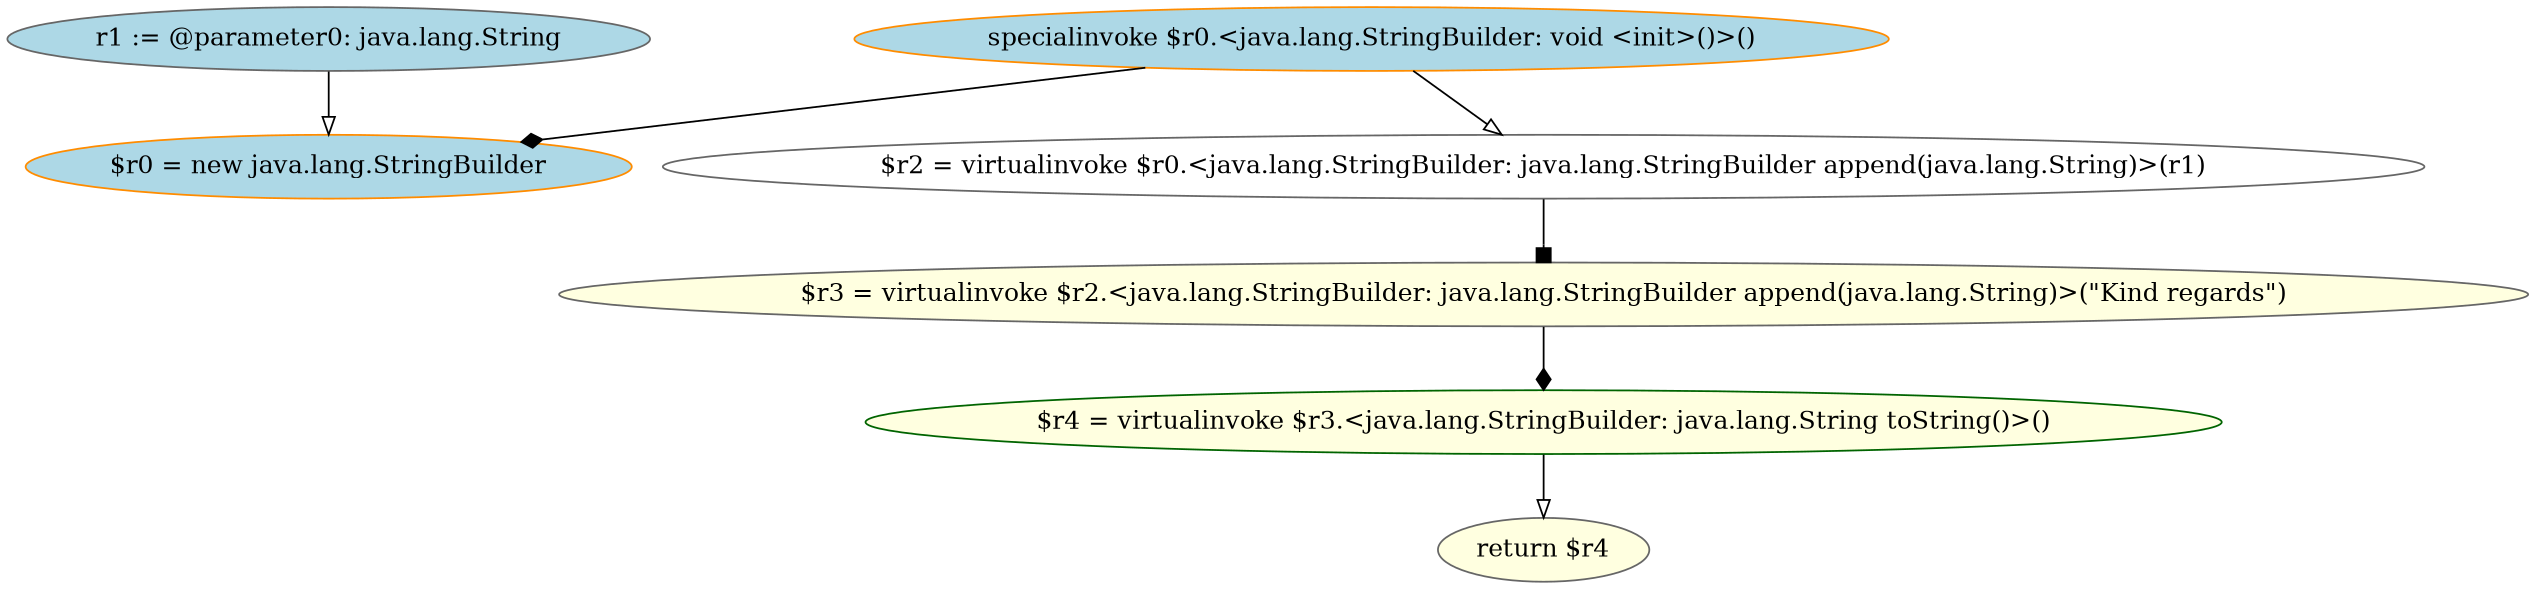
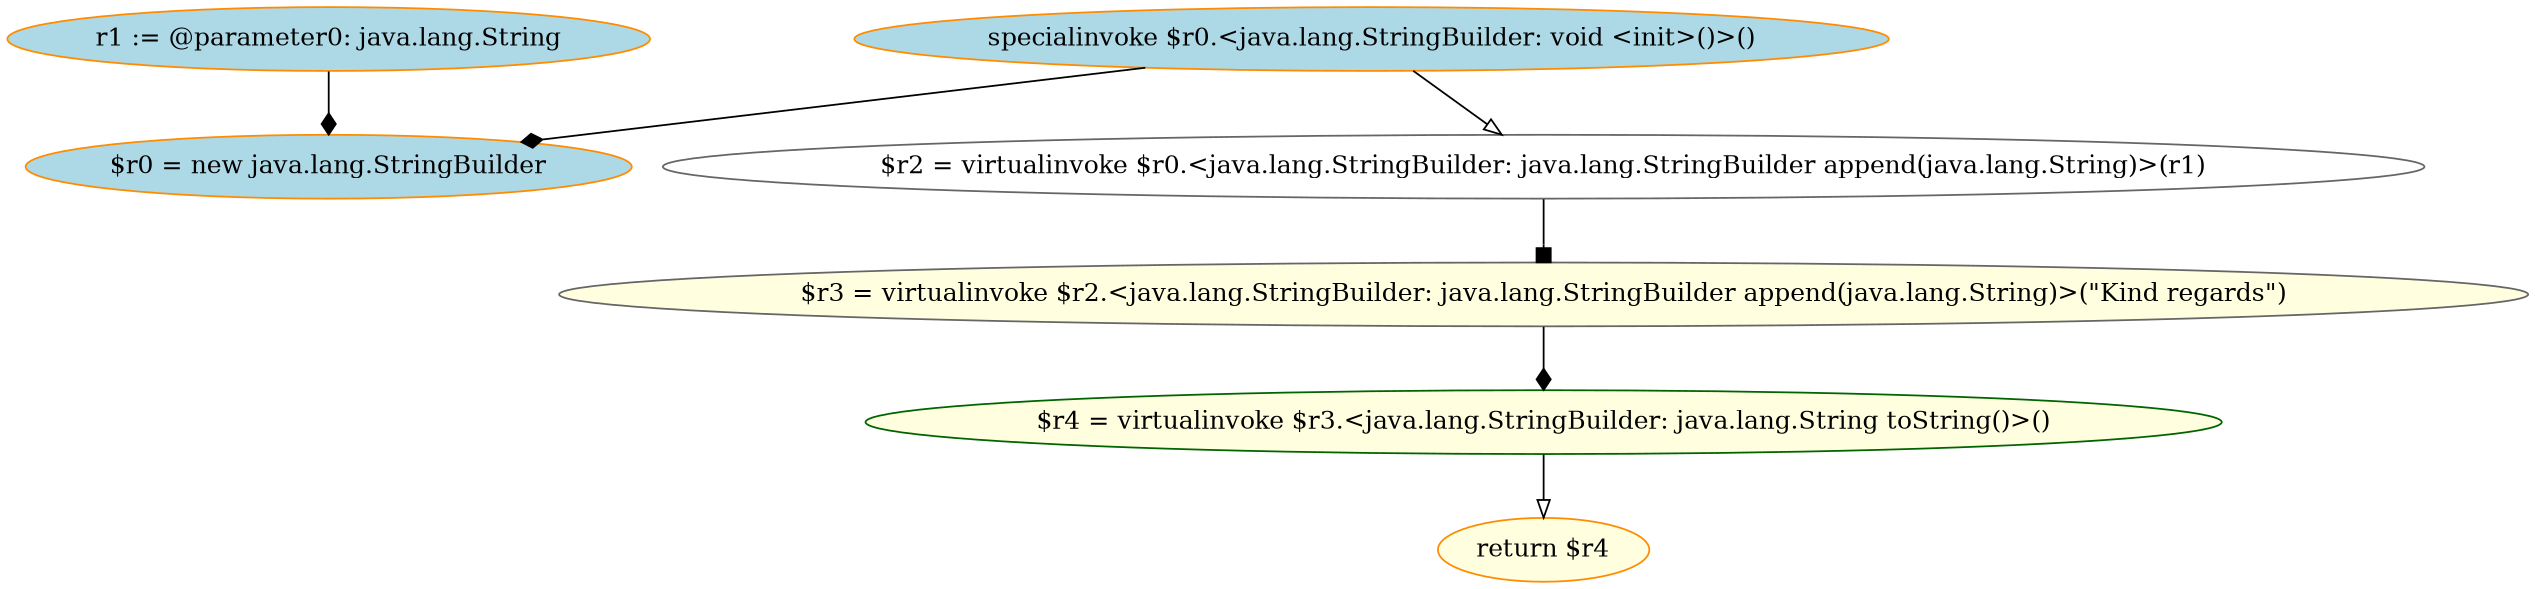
(329, 39) -> (329, 39)
(329, 94) -> (329, 92)
(1544, 550) -> (1544, 550)
